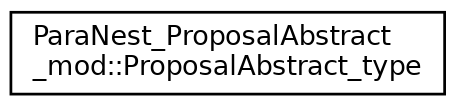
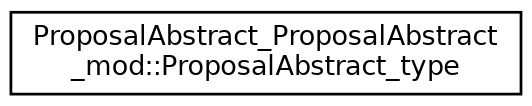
(228, 53) -> (266, 53)
